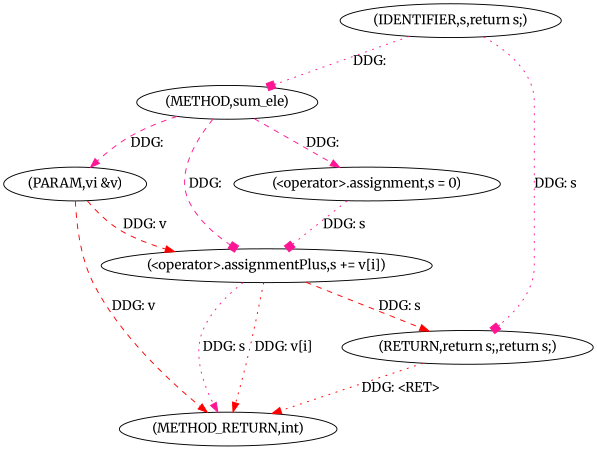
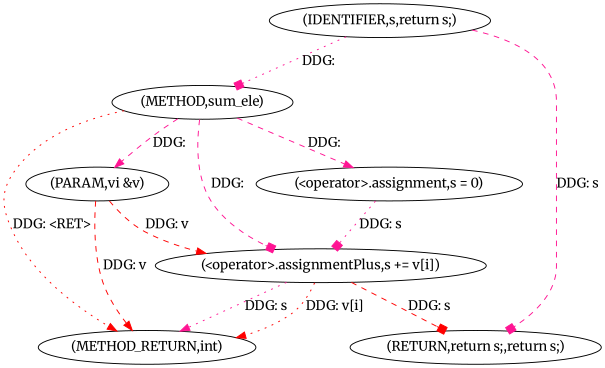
(534, 176) -> (556, 161)
(363, 305) -> (394, 304)
(352, 387) -> (4, 205)
